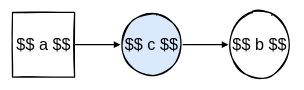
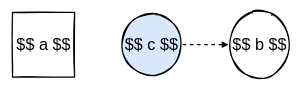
(96, 45) -> none
(202, 45) -> (202, 45)
